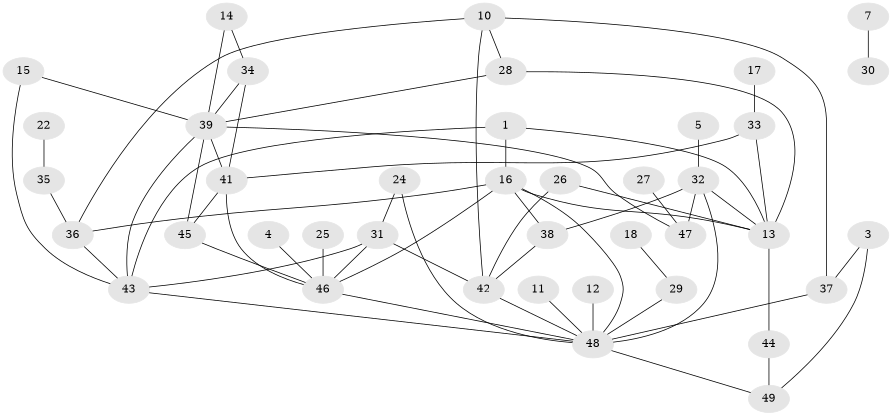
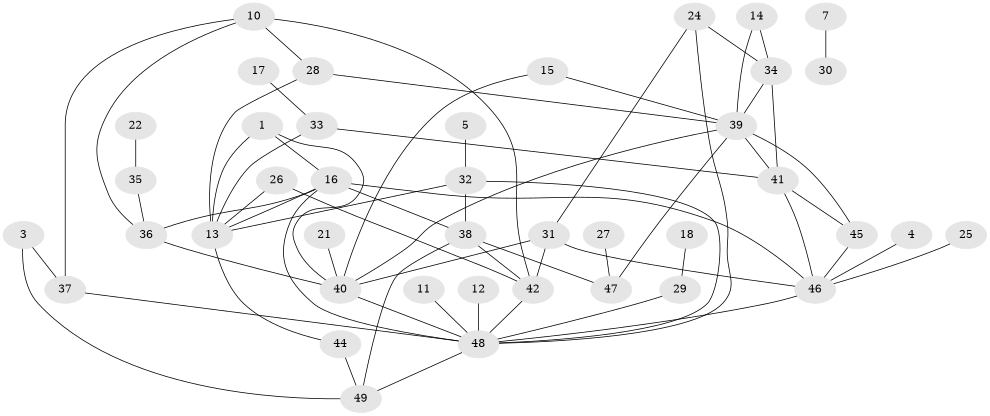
none -> (733, 44)
(692, 208) -> (536, 261)
none -> (325, 235)
(129, 290) -> (340, 290)
none -> (385, 300)
